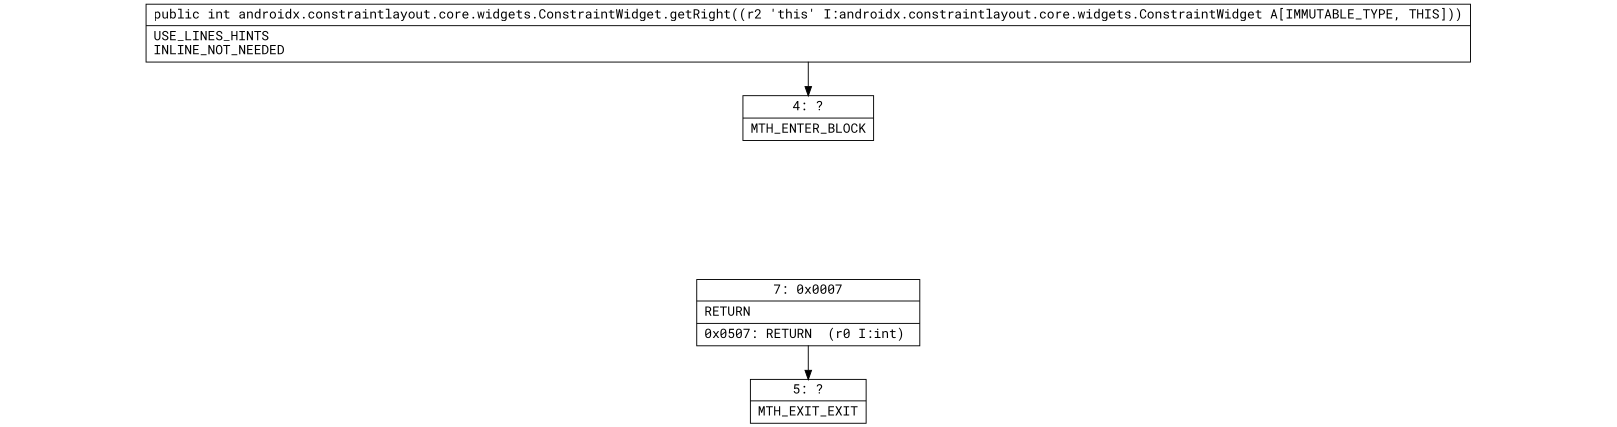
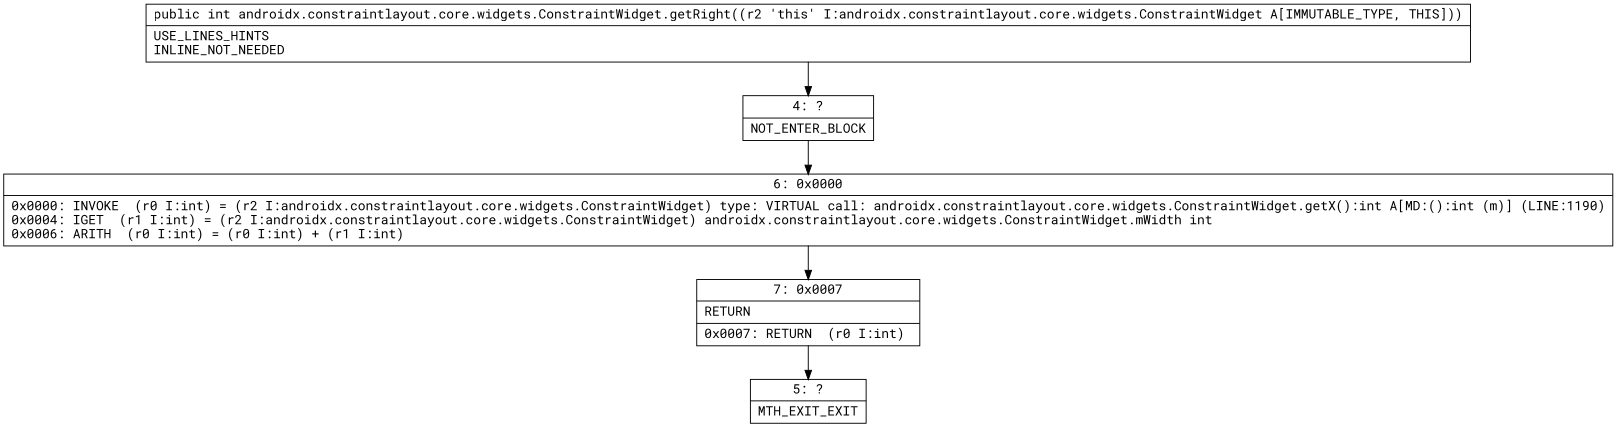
(808, 129) -> (808, 129)
none -> (808, 210)
(808, 334) -> (808, 334)
